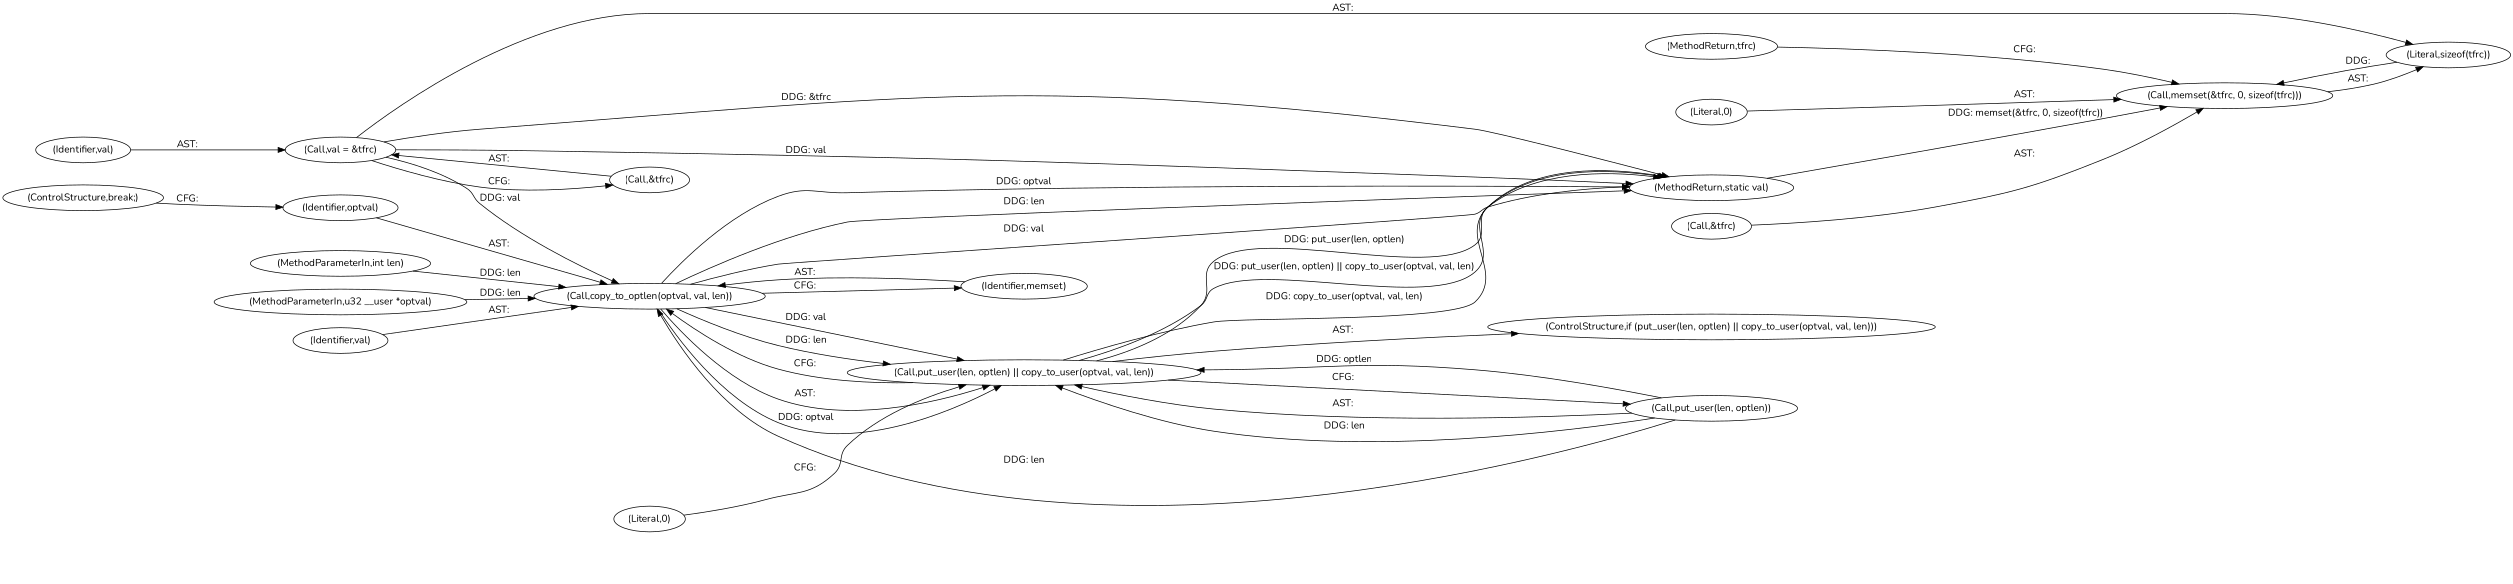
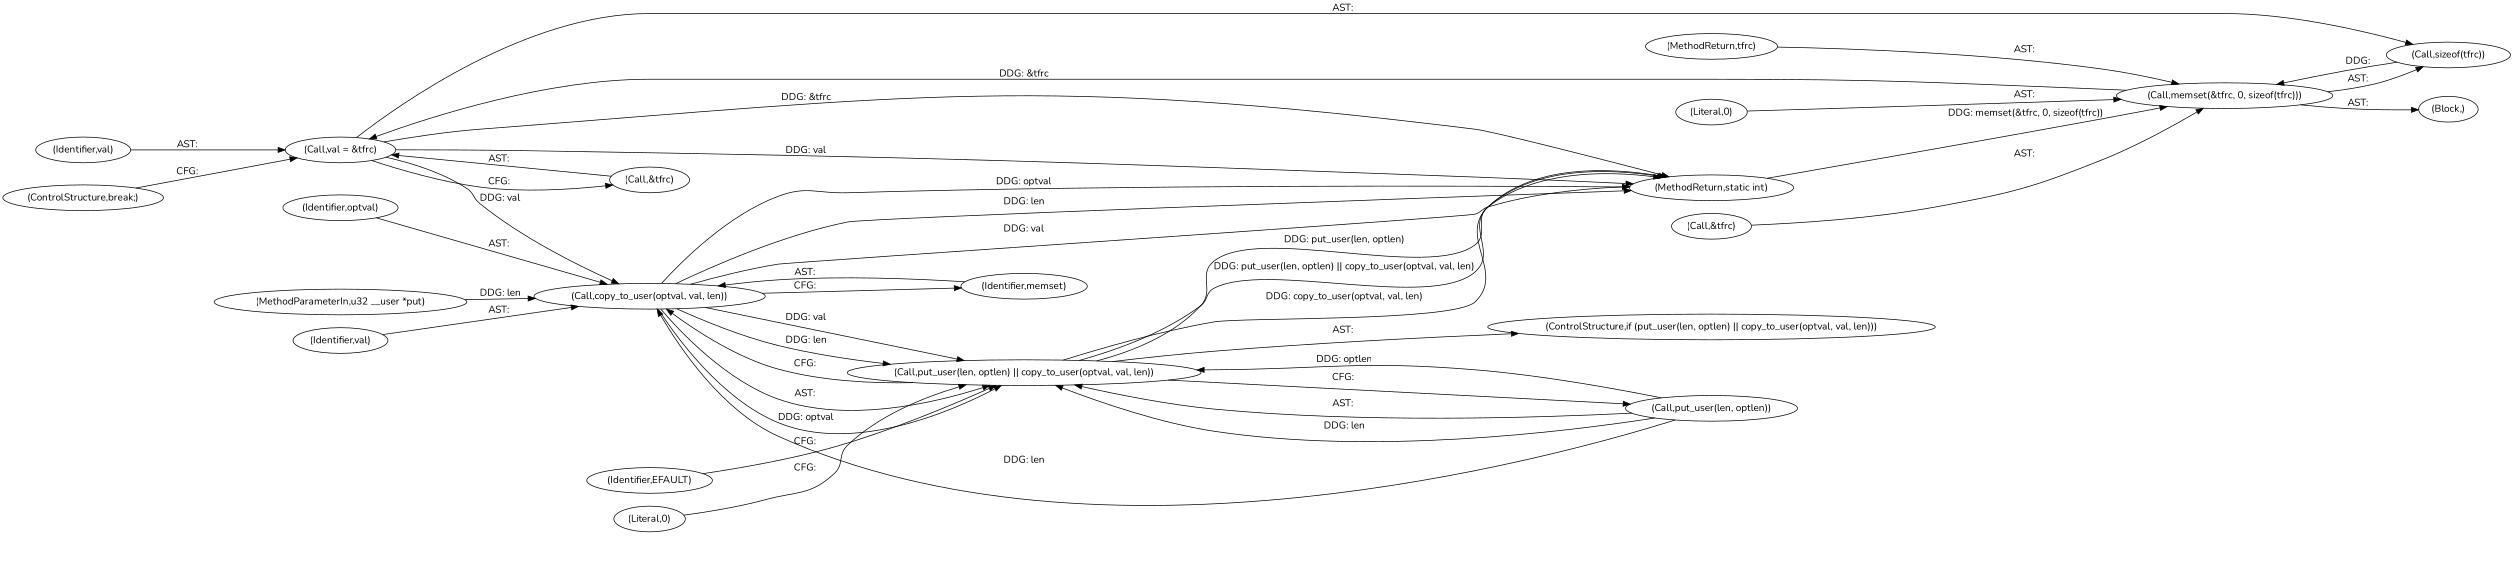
(2026, 50) -> (2026, 50)
(2448, 55) -> (2448, 55)
none -> (1248, 79)
none -> (2448, 109)
(1712, 188) -> (1712, 188)
(216, 206) -> (213, 174)
(340, 263) -> none
(650, 296) -> (650, 296)
(340, 302) -> (340, 302)
none -> (650, 480)
